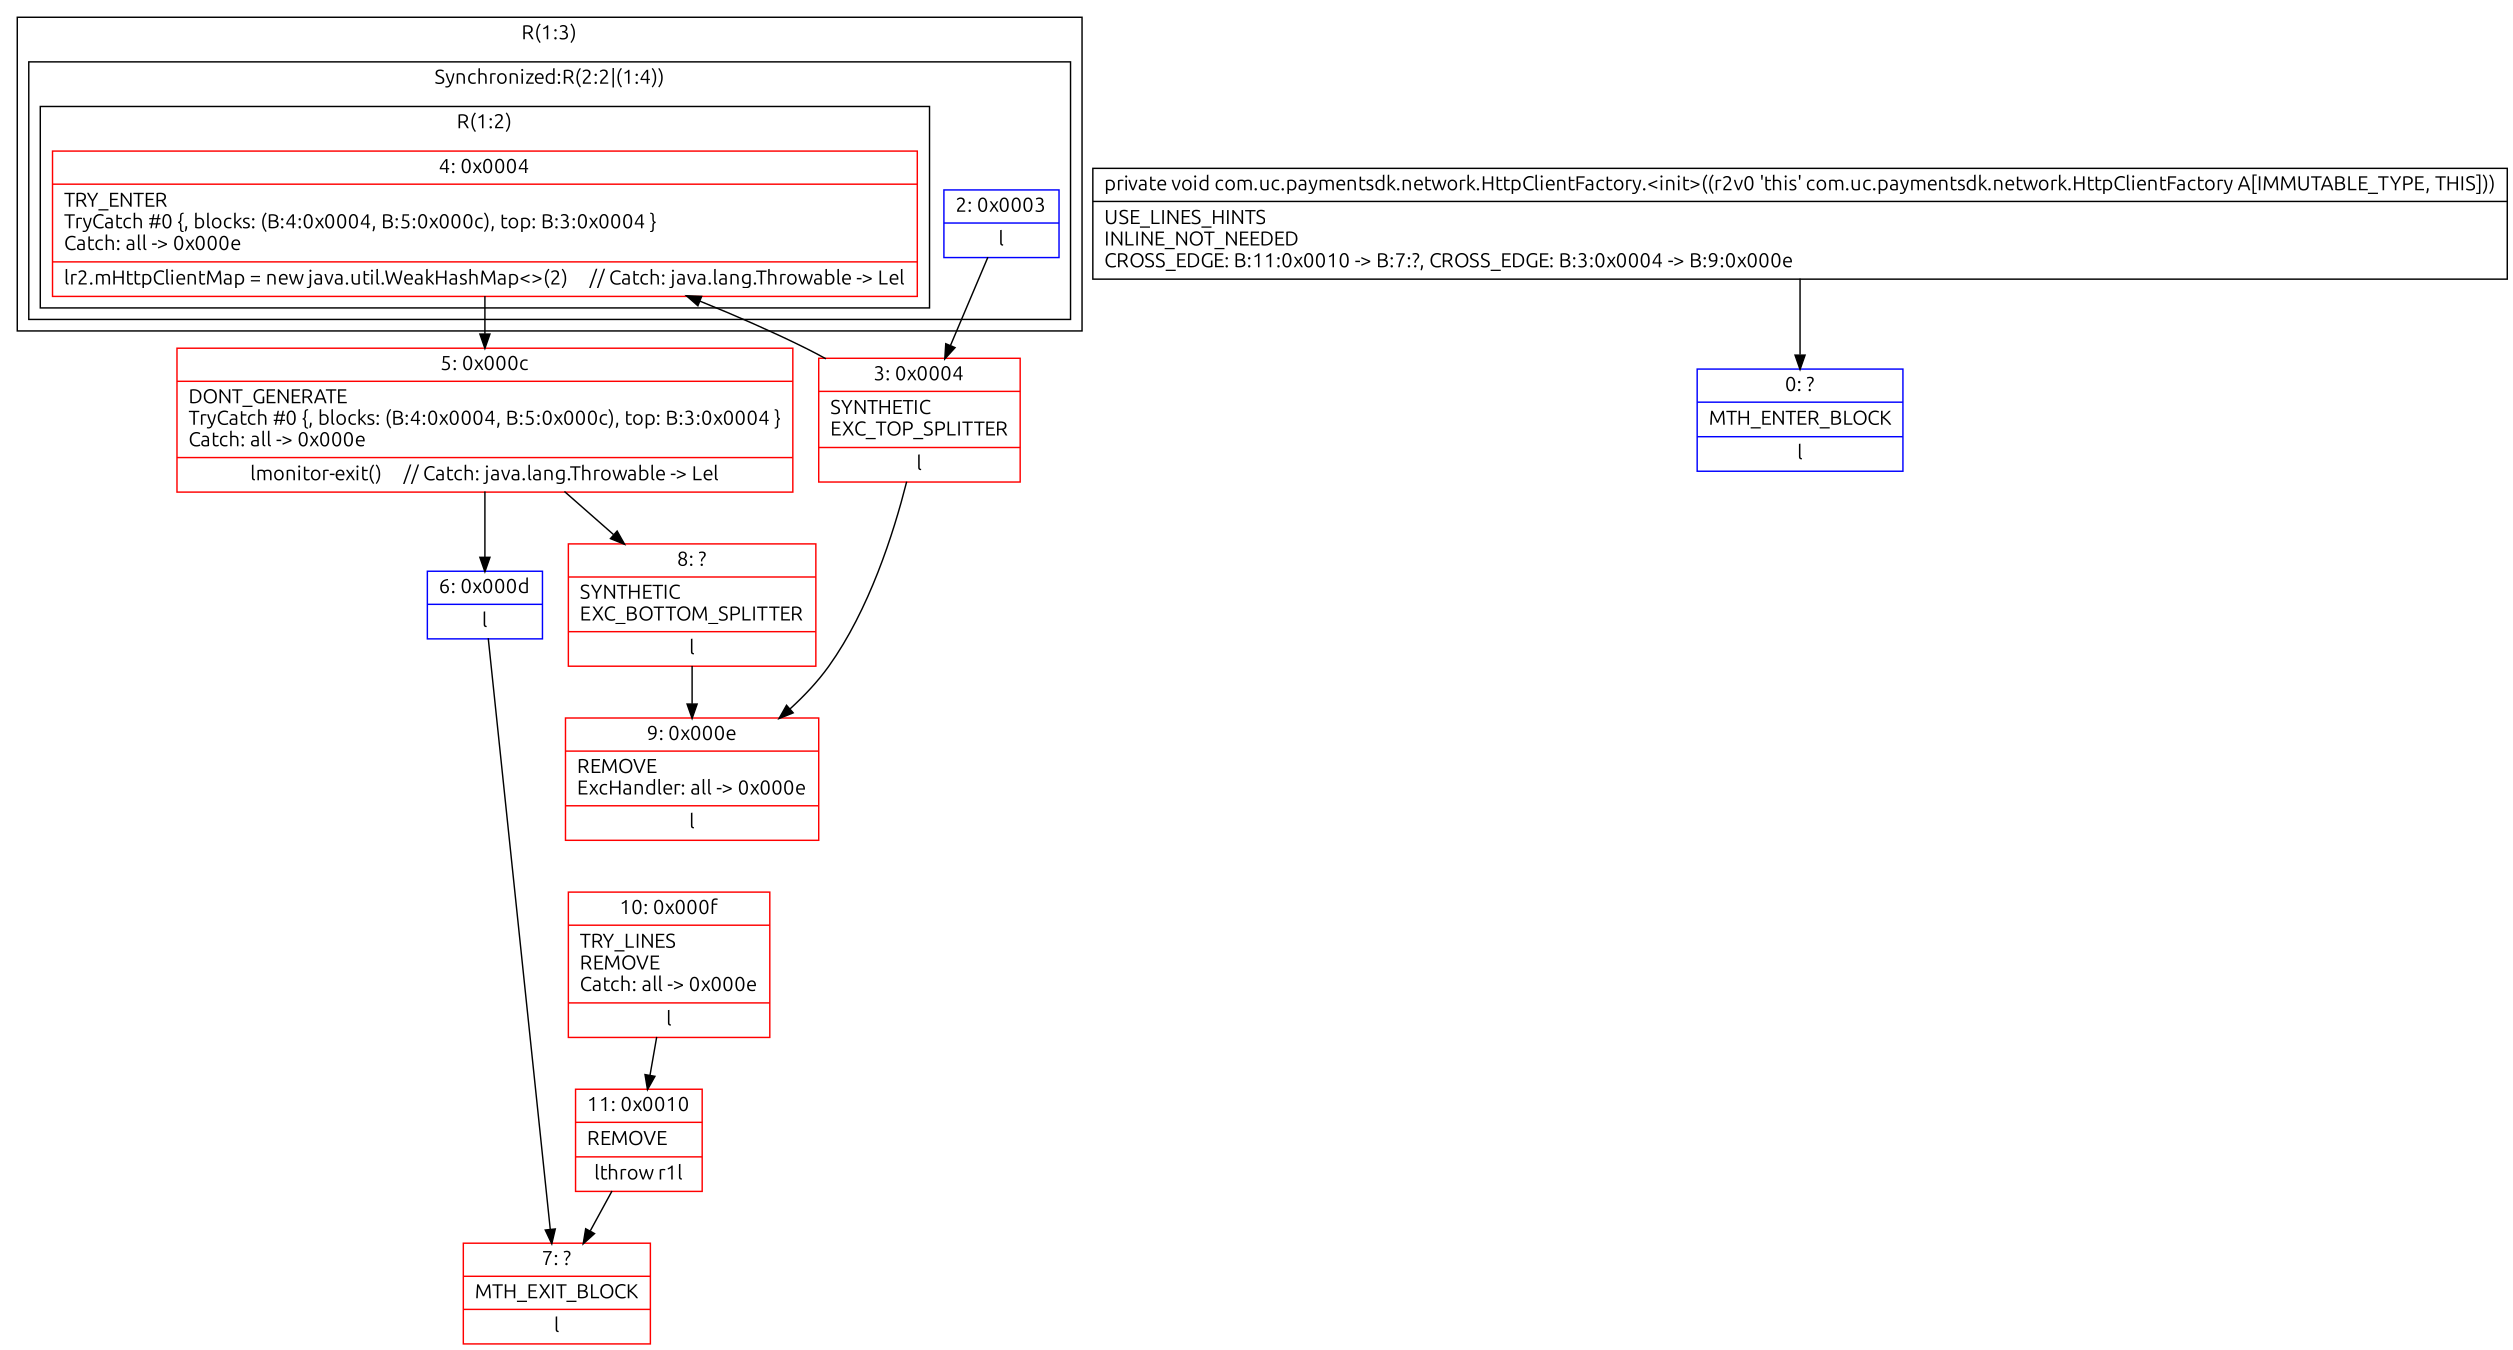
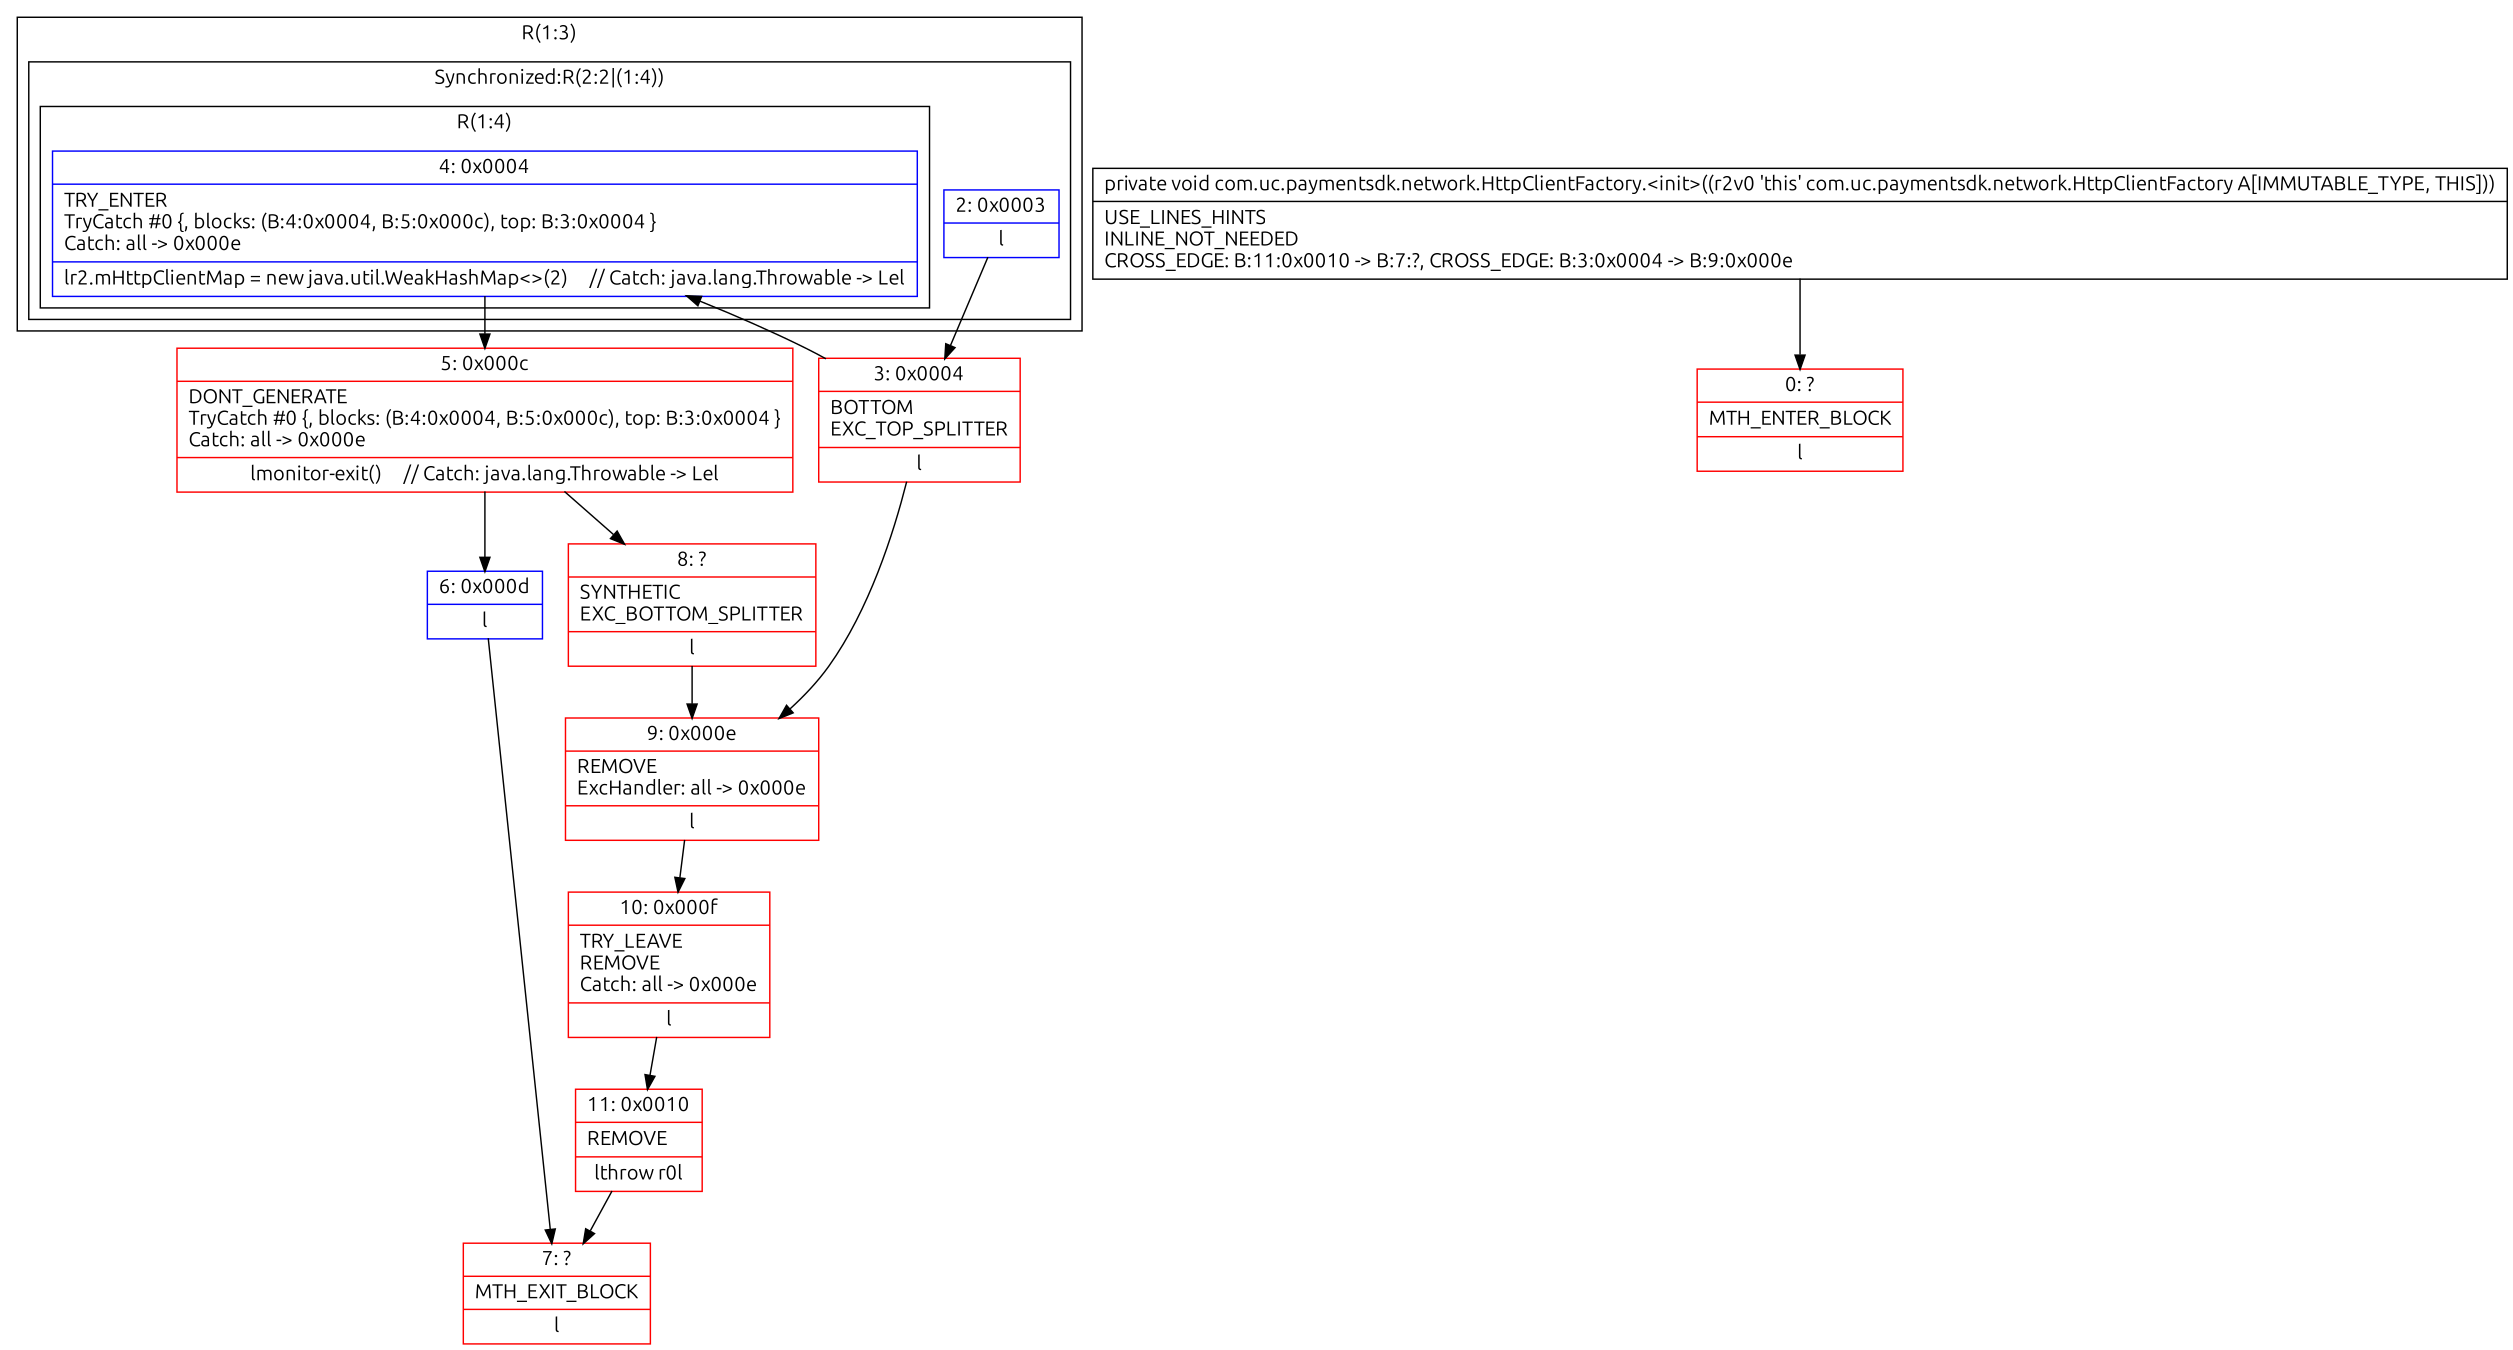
(485, 123) -> (485, 123)
(485, 224) -> (485, 224)
(881, 408) -> (872, 408)
(1800, 420) -> (1800, 420)
none -> (682, 859)
(628, 942) -> (632, 942)
(639, 1173) -> (639, 1173)
